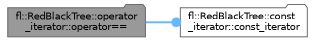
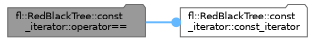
(77, 22) -> (77, 22)
